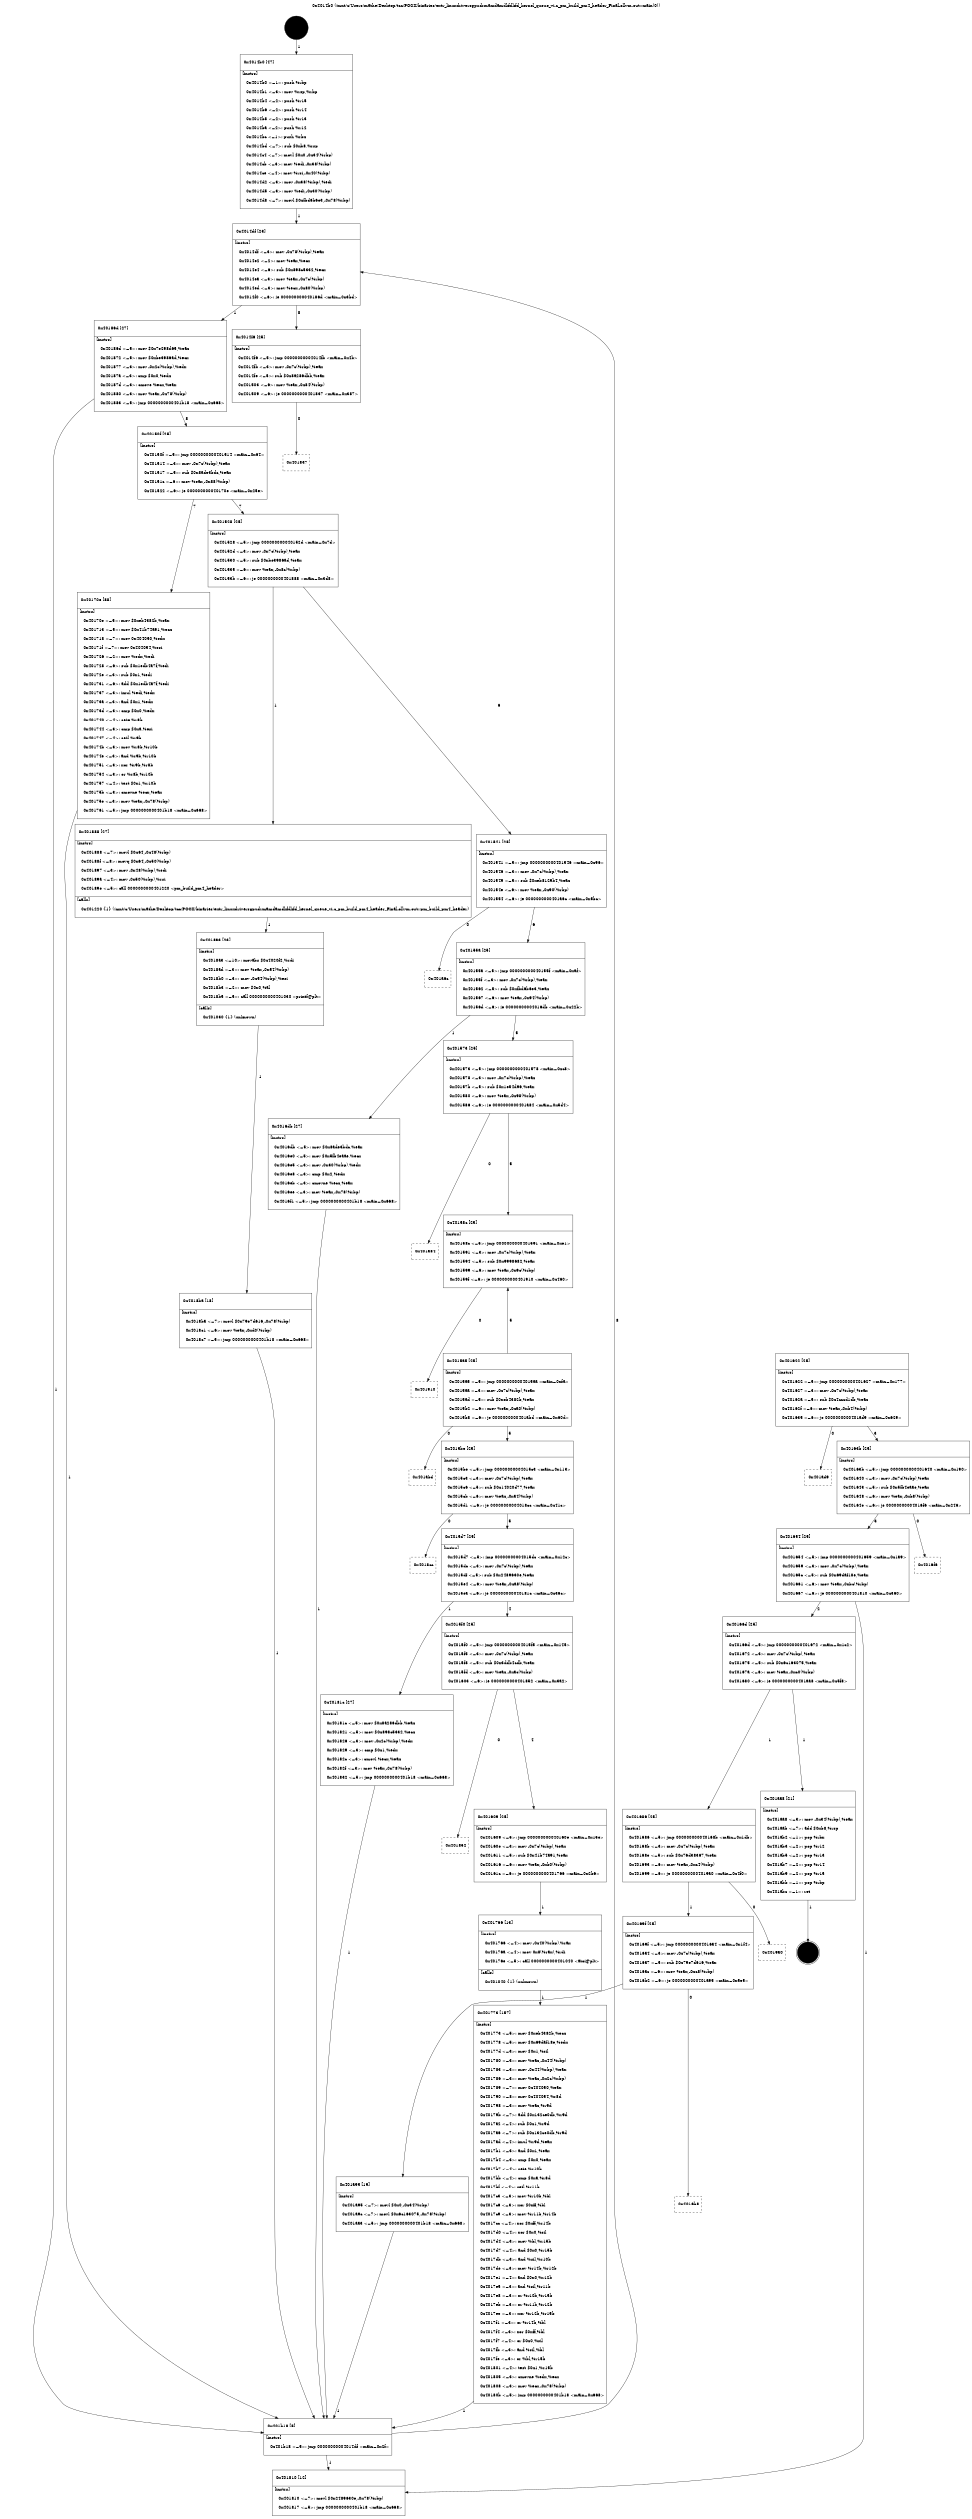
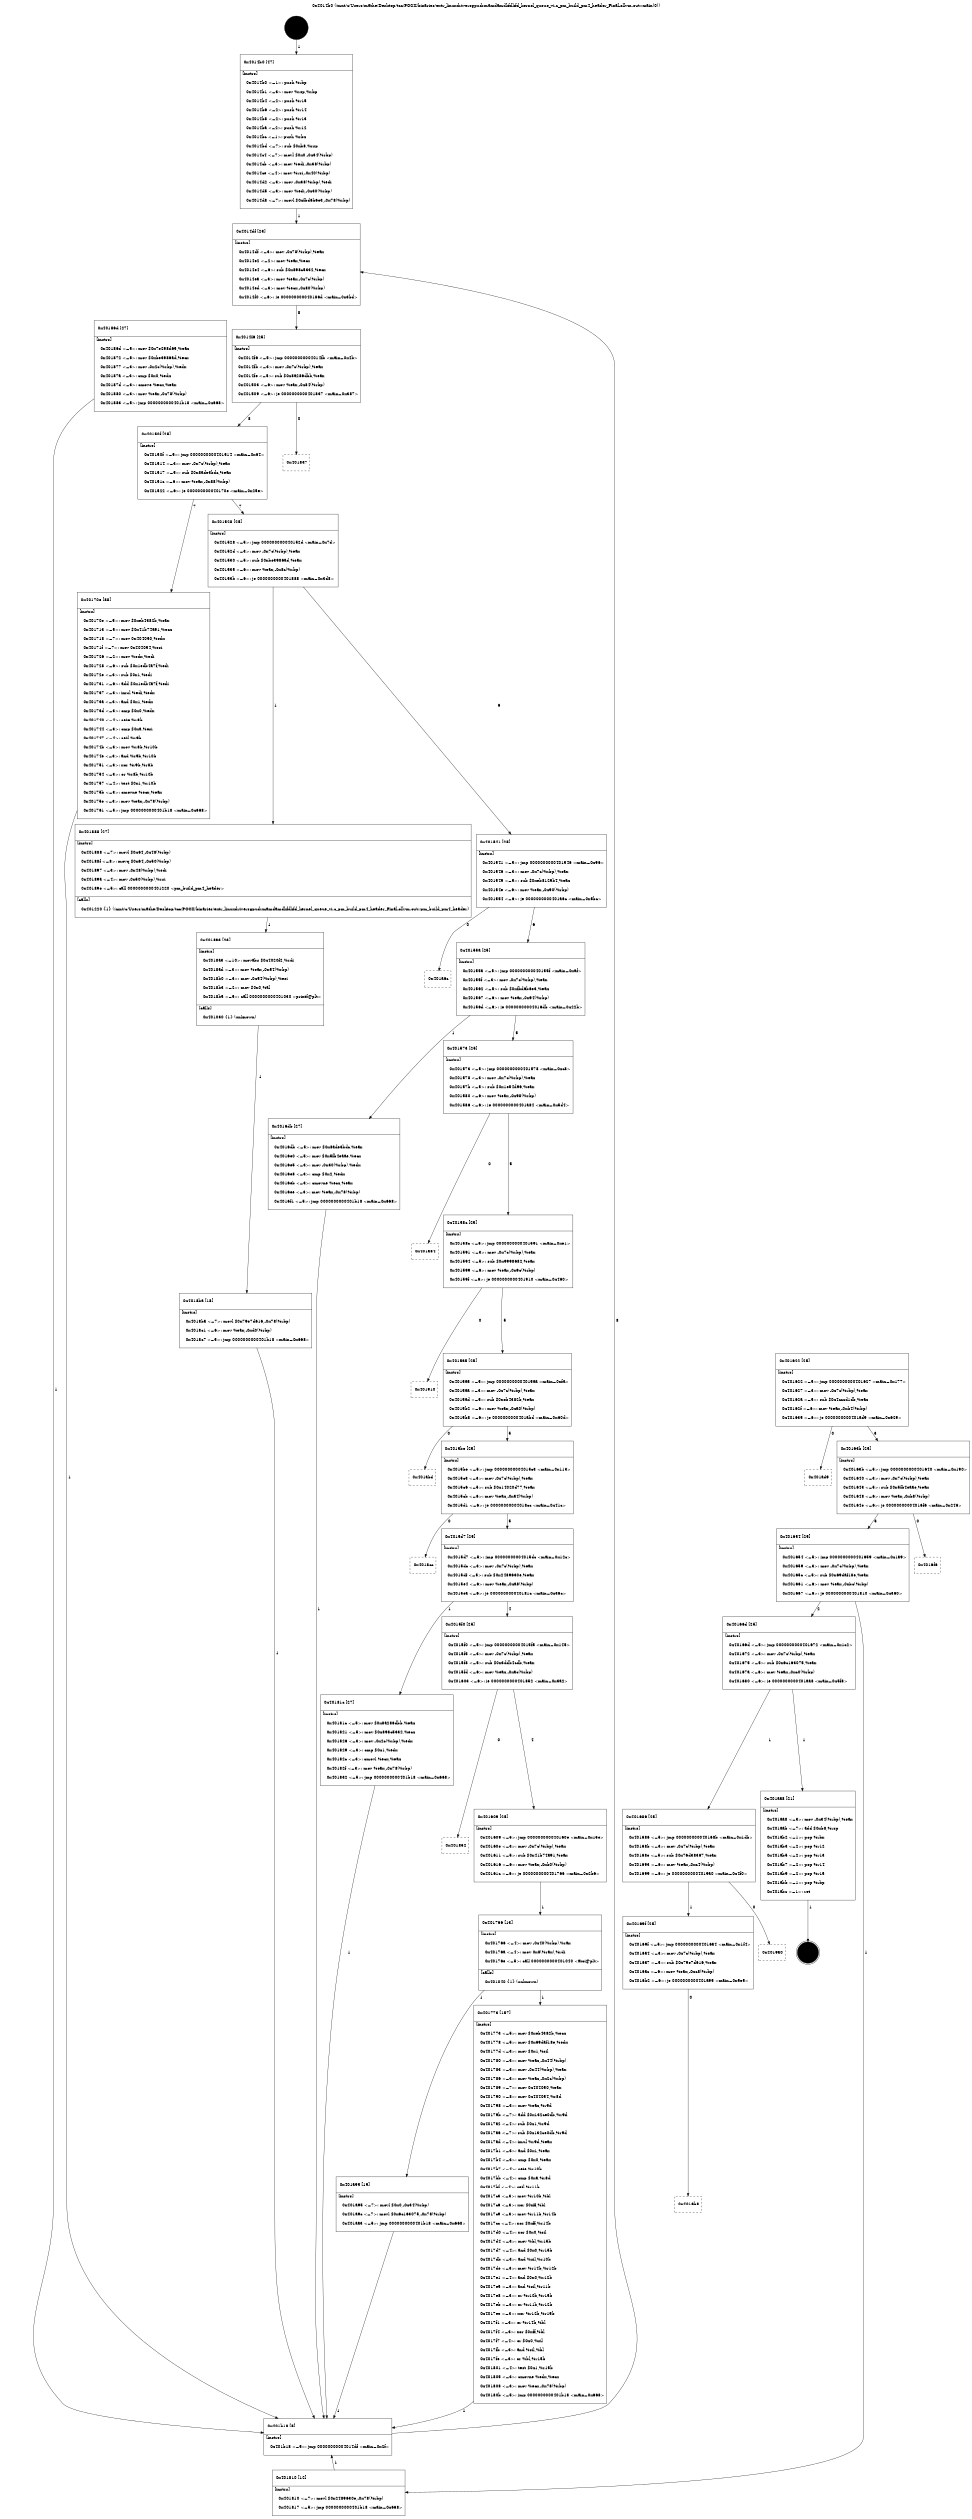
(233, 312) -> none
(183, 418) -> (250, 413)
(508, 1322) -> (501, 1319)
(459, 2016) -> (434, 2077)
(327, 2461) -> (333, 2464)
